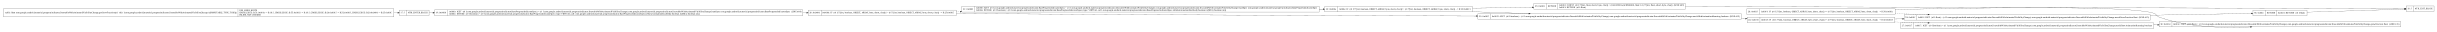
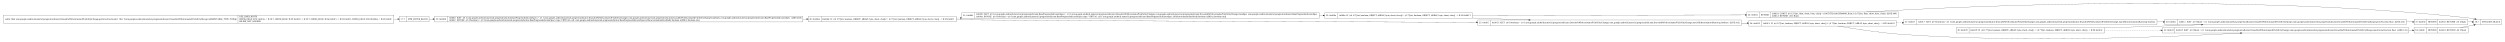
none -> (2441, 22)
